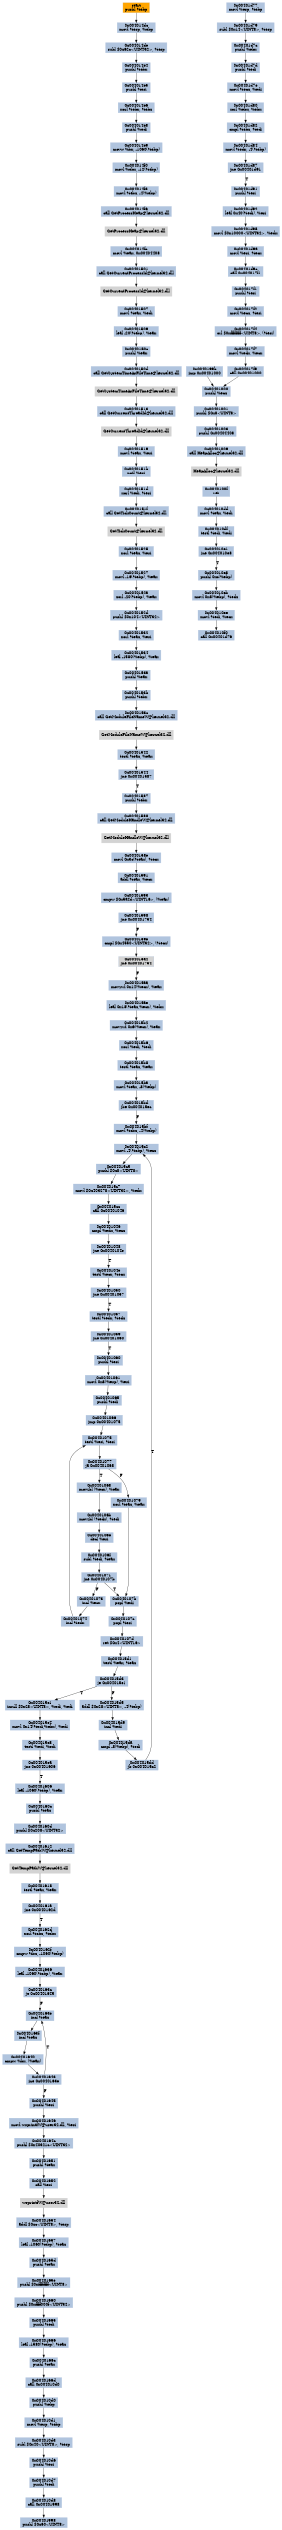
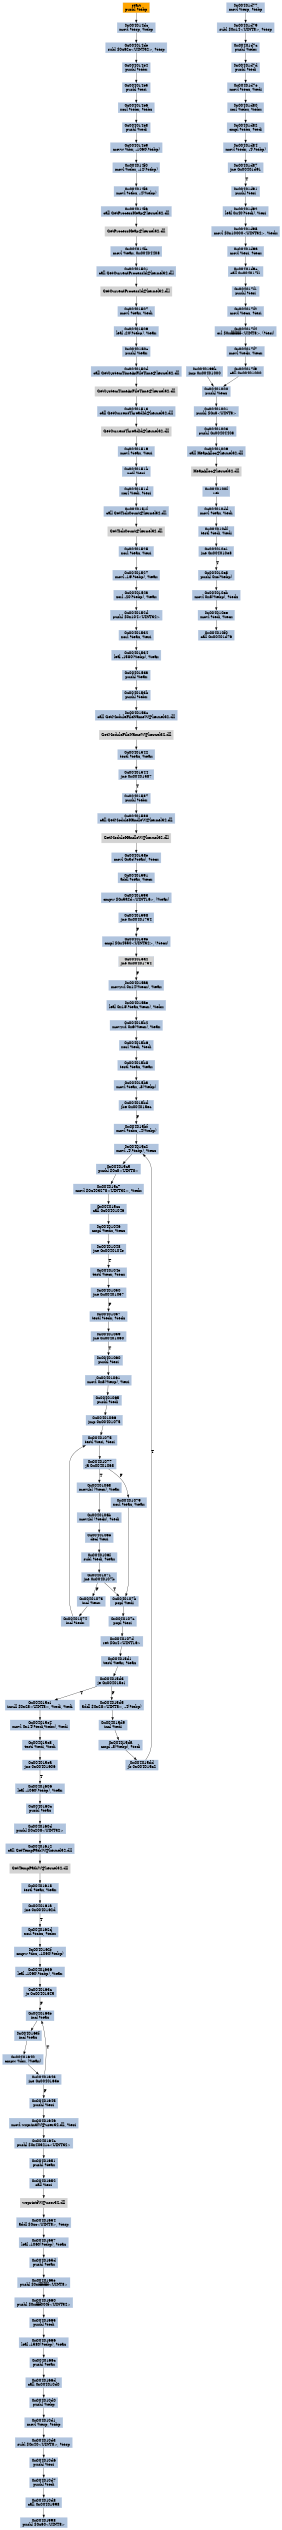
(110, 1305) -> (110, 1305)
